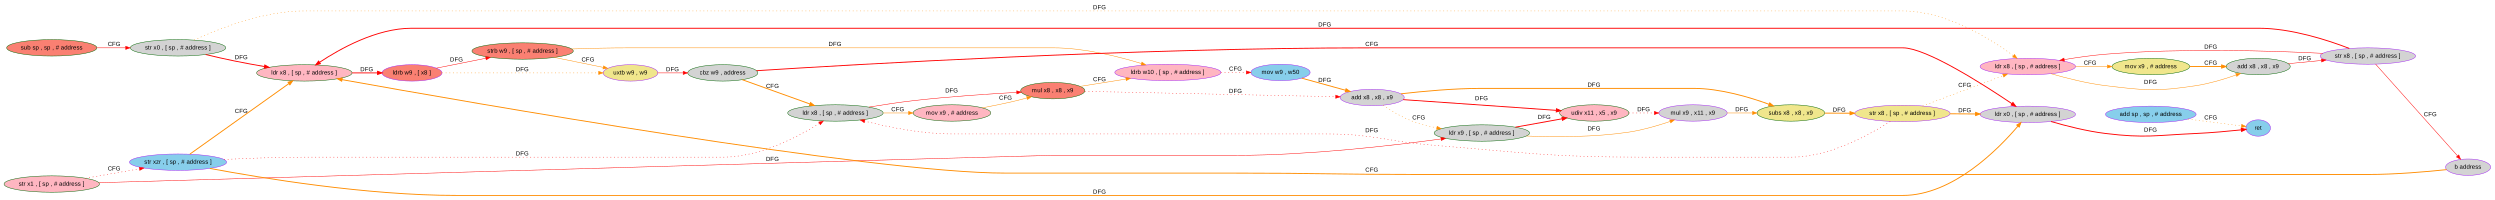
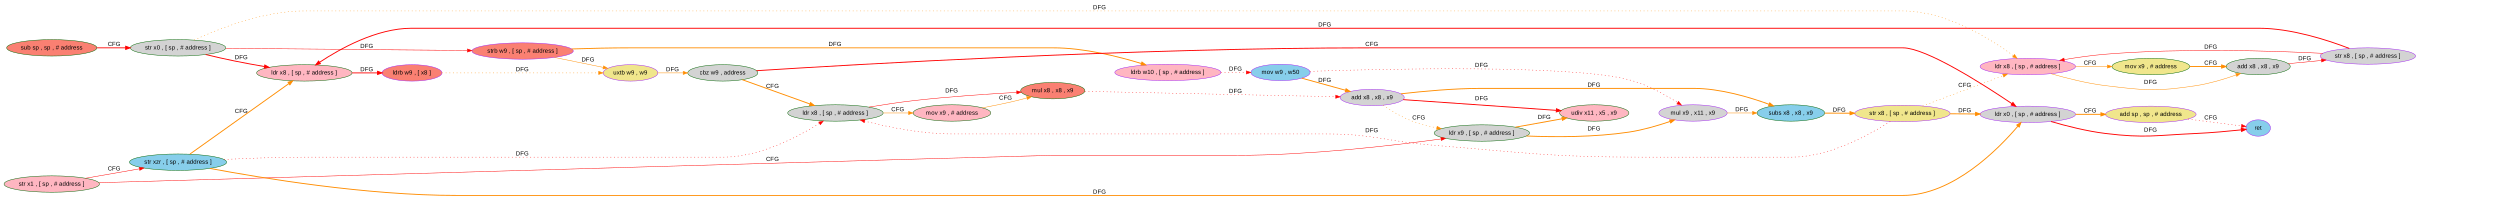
(111, 48) -> (111, 48)
(857, 48) -> (857, 48)
(523, 51) -> (523, 51)
(588, 60) -> (588, 60)
(461, 63) -> (353, 49)
(1236, 69) -> (1236, 69)
(670, 73) -> (670, 73)
(1103, 83) -> none
(1642, 113) -> (1497, 69)
(1791, 113) -> (1791, 113)
none -> (2088, 114)
(2151, 114) -> (2151, 114)
(2215, 122) -> (2215, 122)
(1539, 123) -> (1539, 123)
(1599, 135) -> (1599, 135)
(773, 159) -> (773, 159)
(178, 162) -> (178, 162)
(2468, 167) -> none
(112, 174) -> (112, 174)
